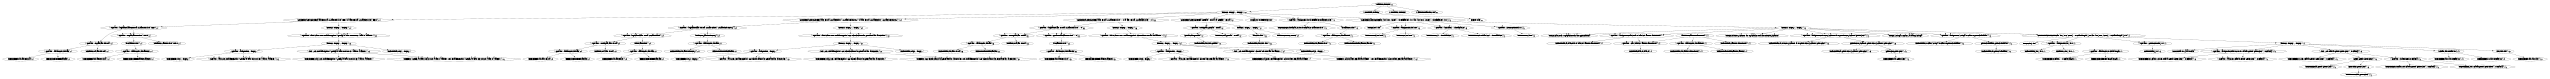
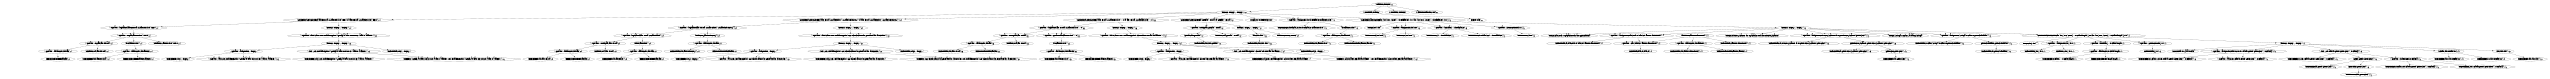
(110, 33) -> (117, 40)
none -> (2107, 44)
(21, 59) -> none
